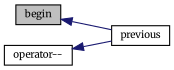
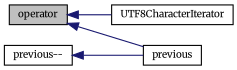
(38, 15) -> (38, 15)
none -> (172, 15)
(38, 55) -> (38, 55)
